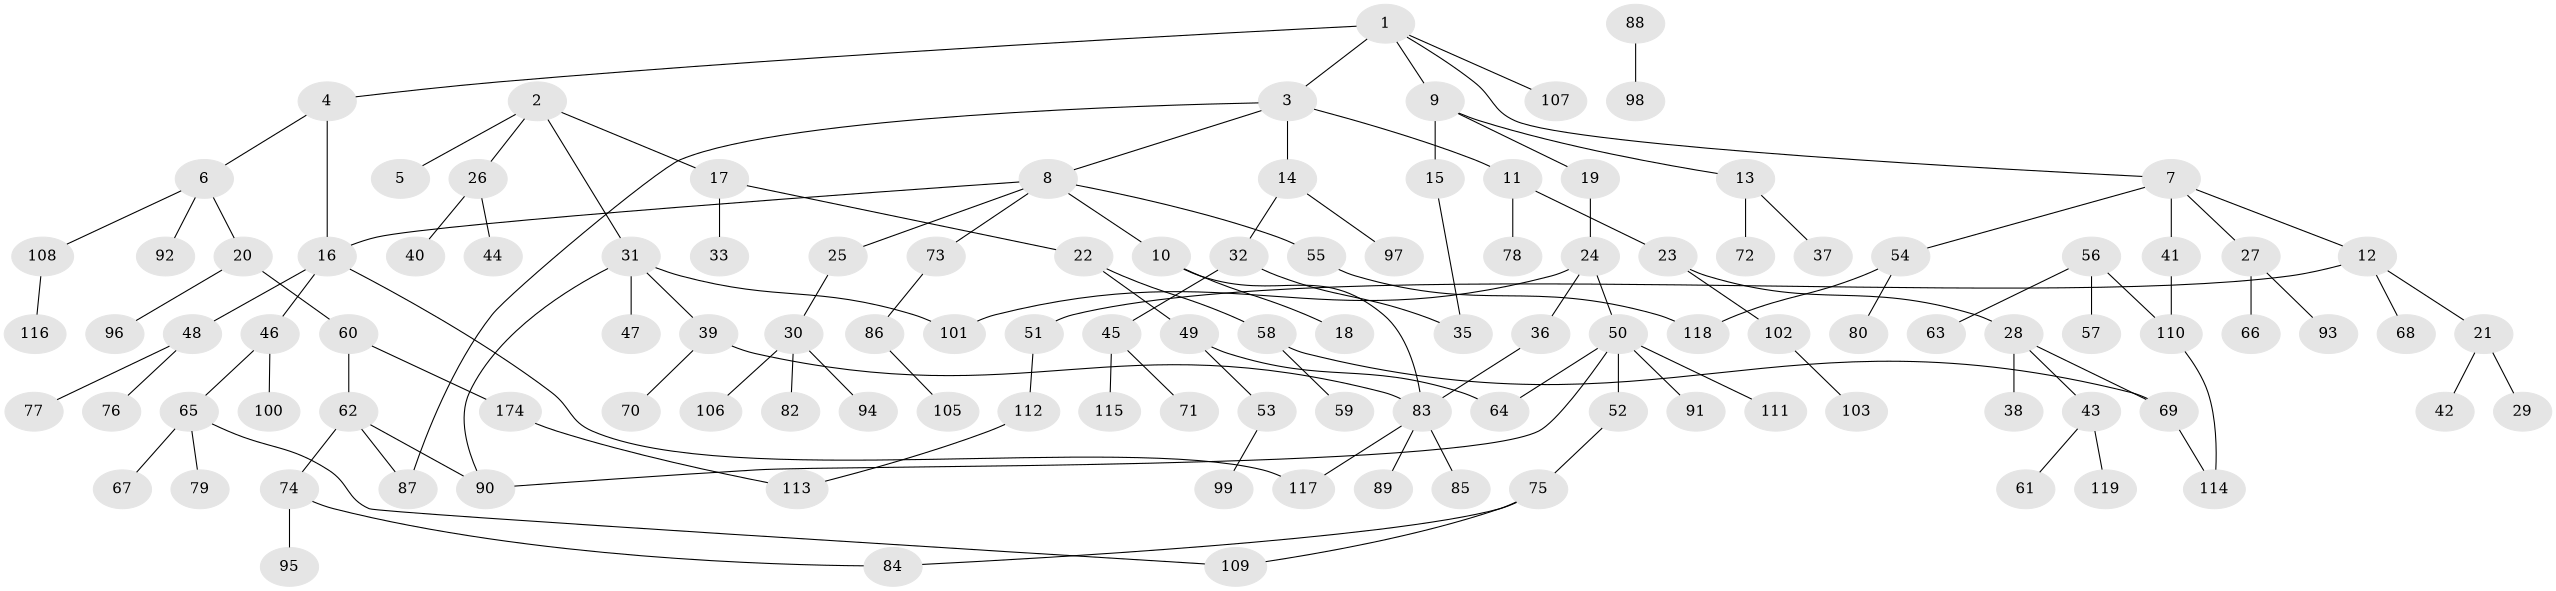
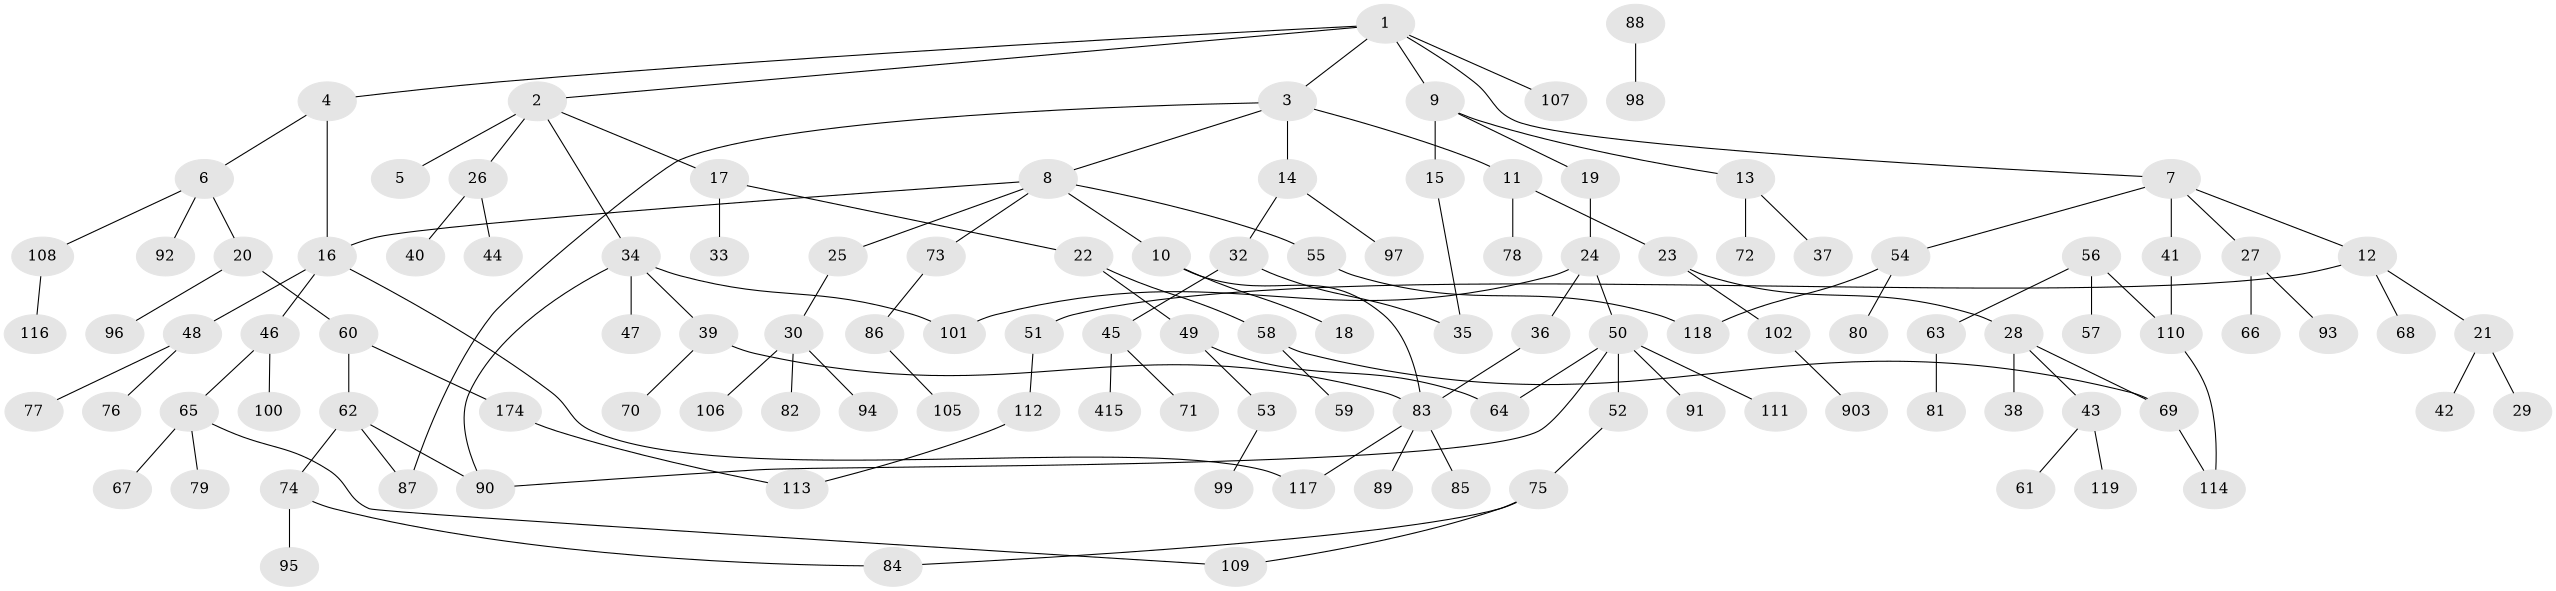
none -> (962, 63)
(631, 257) -> (631, 257)
(1110, 412) -> (1110, 412)
(1857, 412) -> (1857, 412)
none -> (1936, 412)
